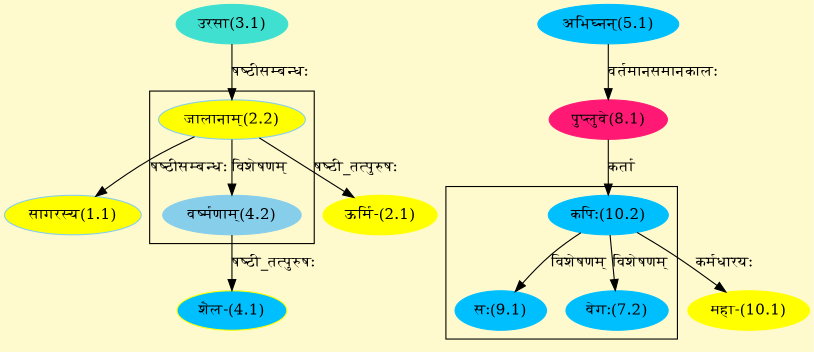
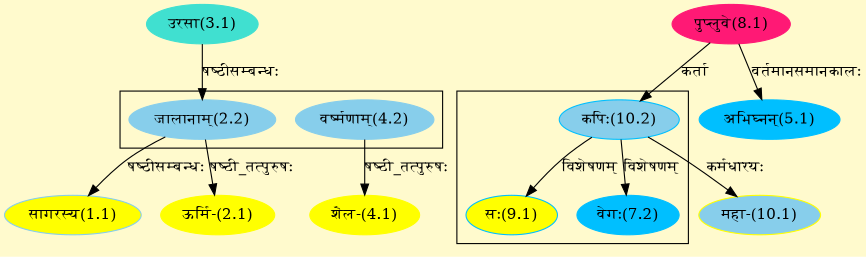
(608, 66) -> (748, 67)
(232, 120) -> (202, 120)
(232, 162) -> none
(608, 215) -> (619, 120)
(232, 311) -> (365, 215)
(501, 311) -> (512, 215)
(749, 311) -> (760, 215)
